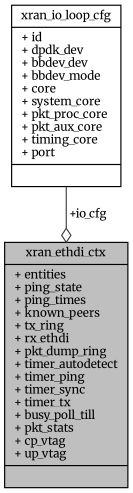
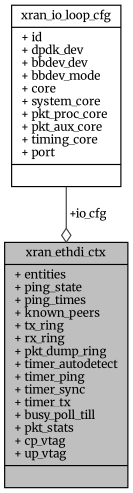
(42, 339) -> (40, 339)
